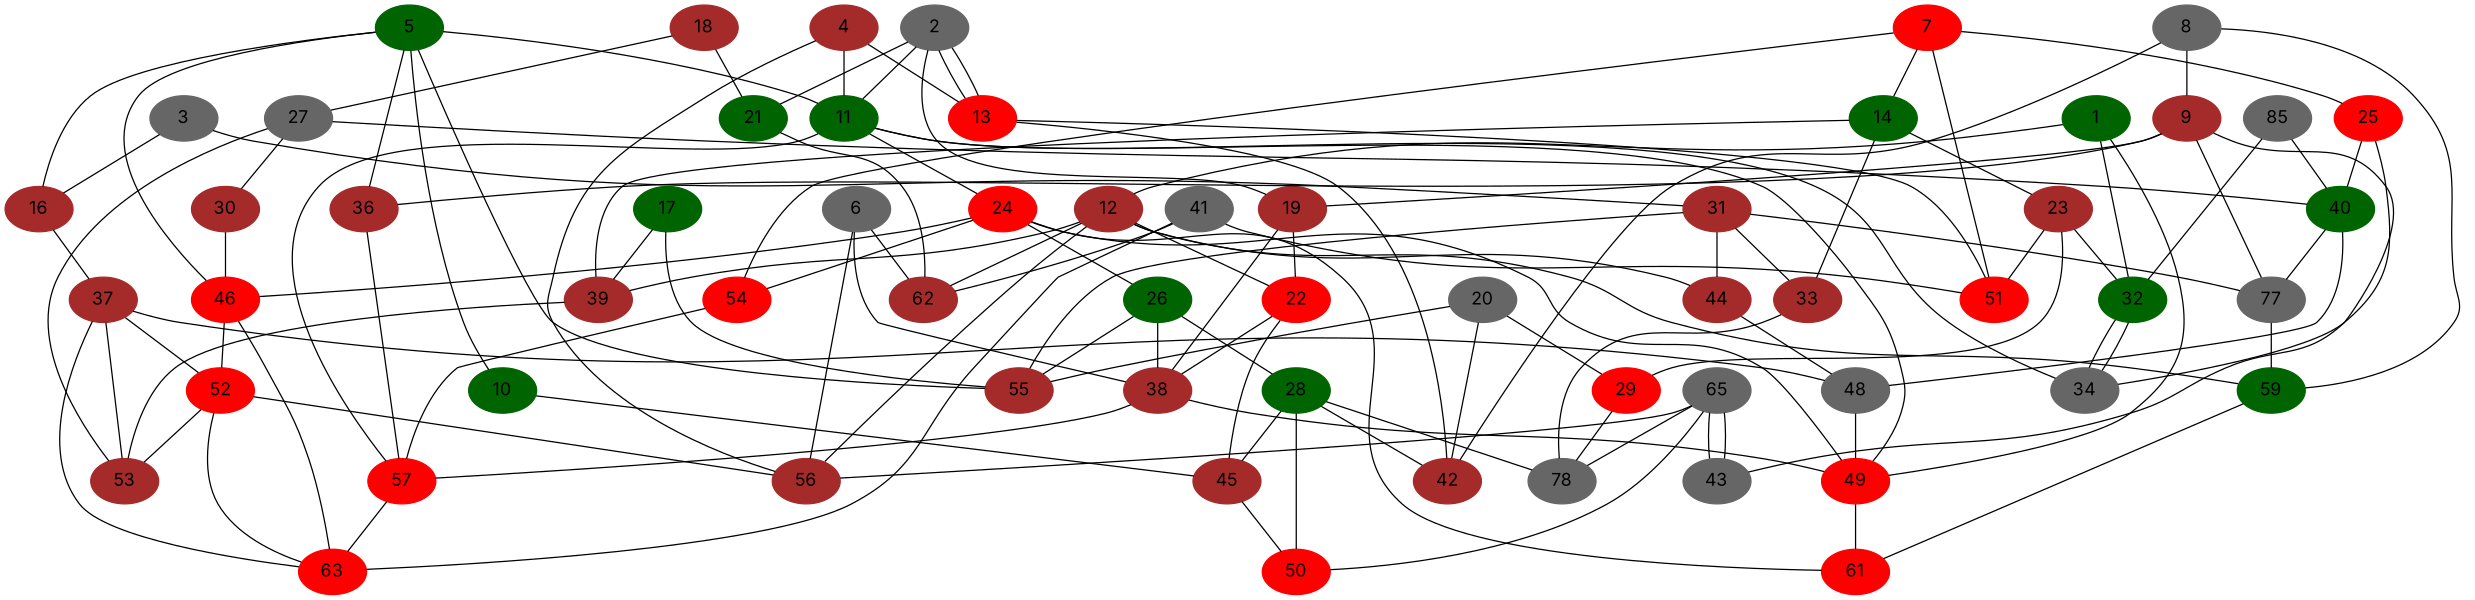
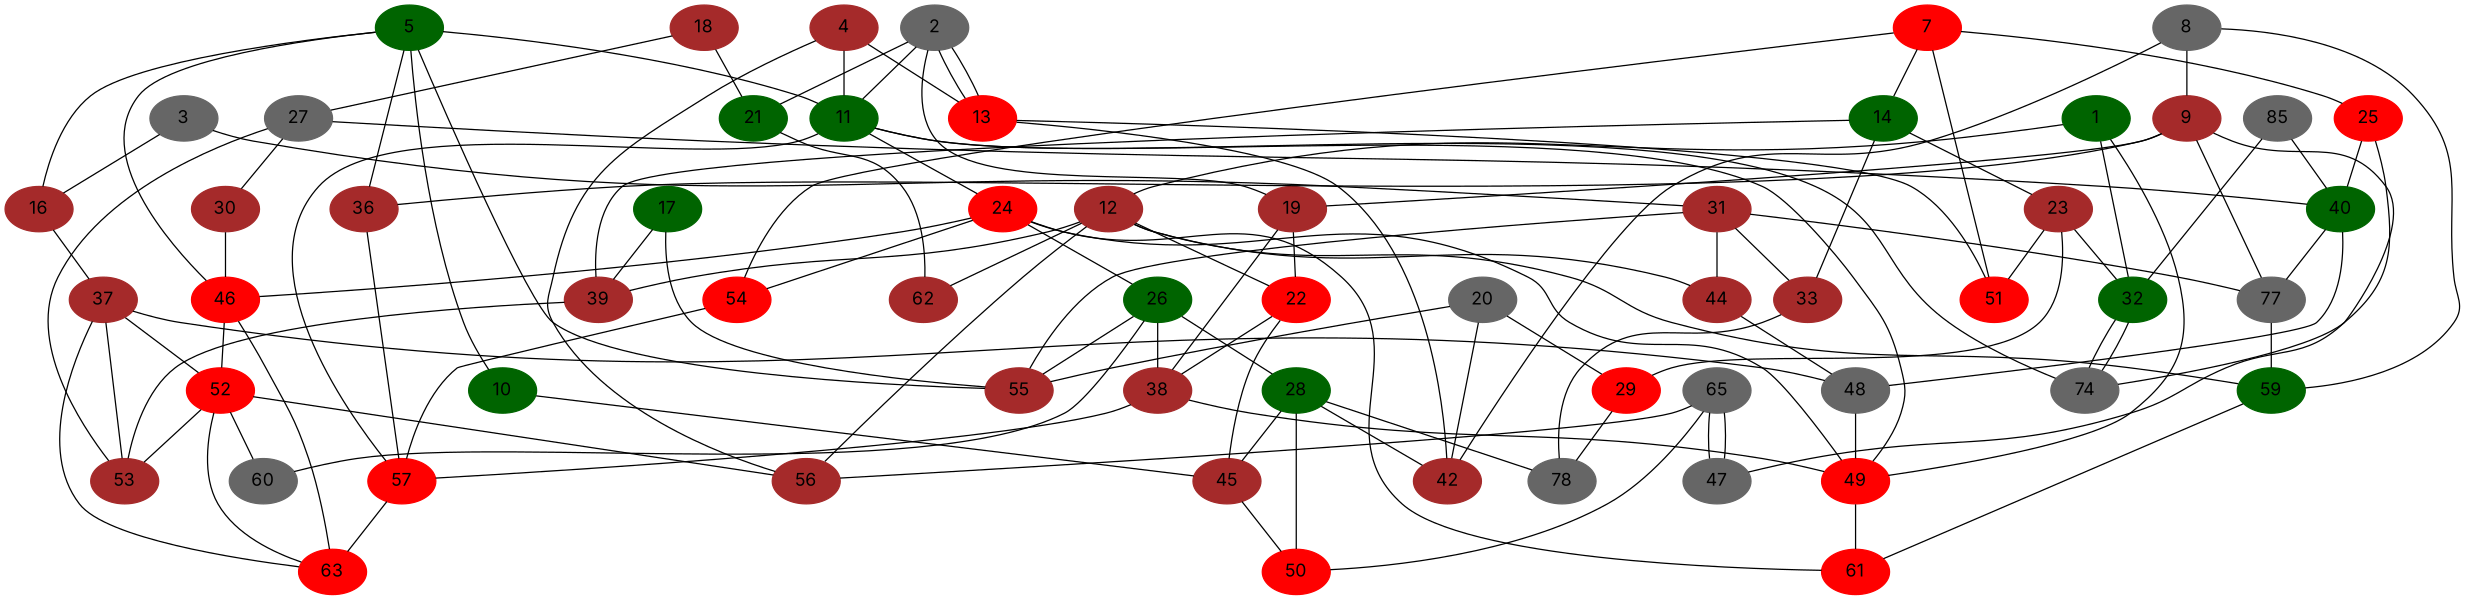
(857, 209) -> none
(1199, 209) -> none
(2085, 391) -> (2085, 391)
(1642, 434) -> none
none -> (263, 481)
(1717, 481) -> (1717, 481)
